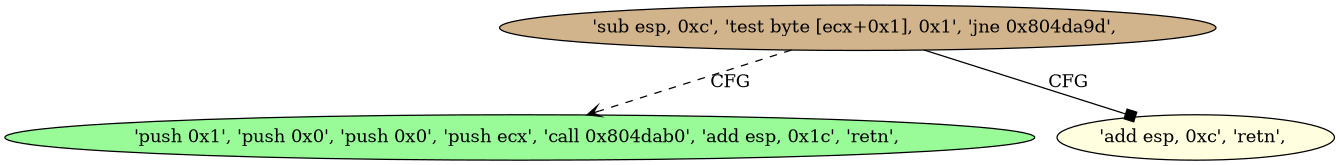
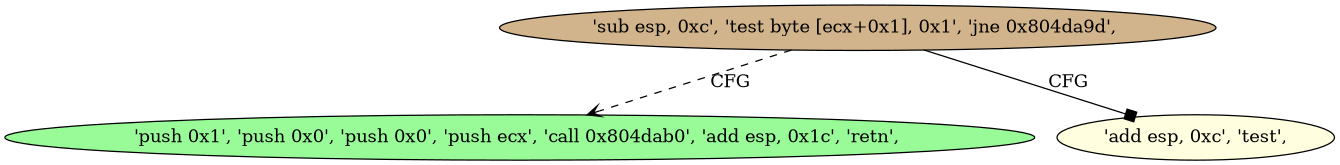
(1196, 137) -> (1196, 137)
